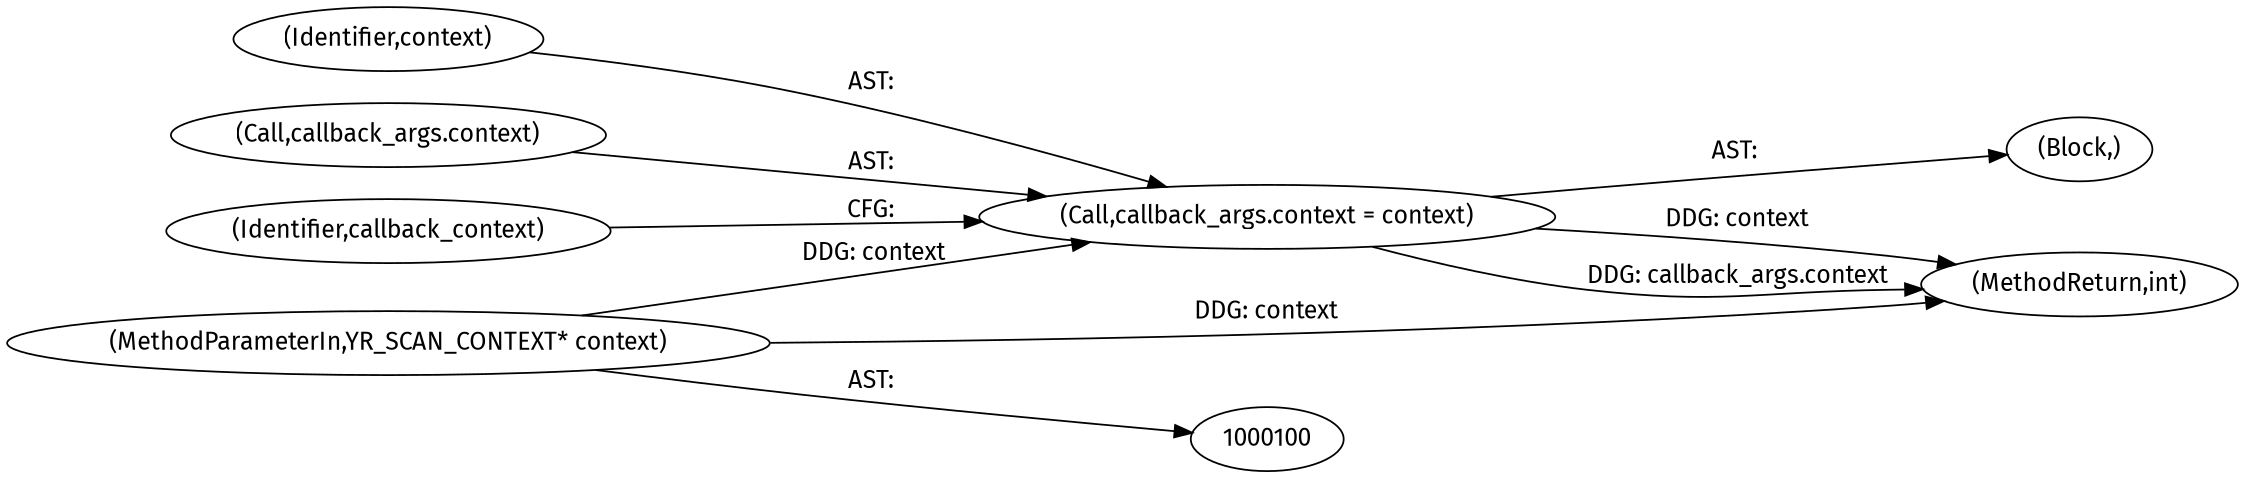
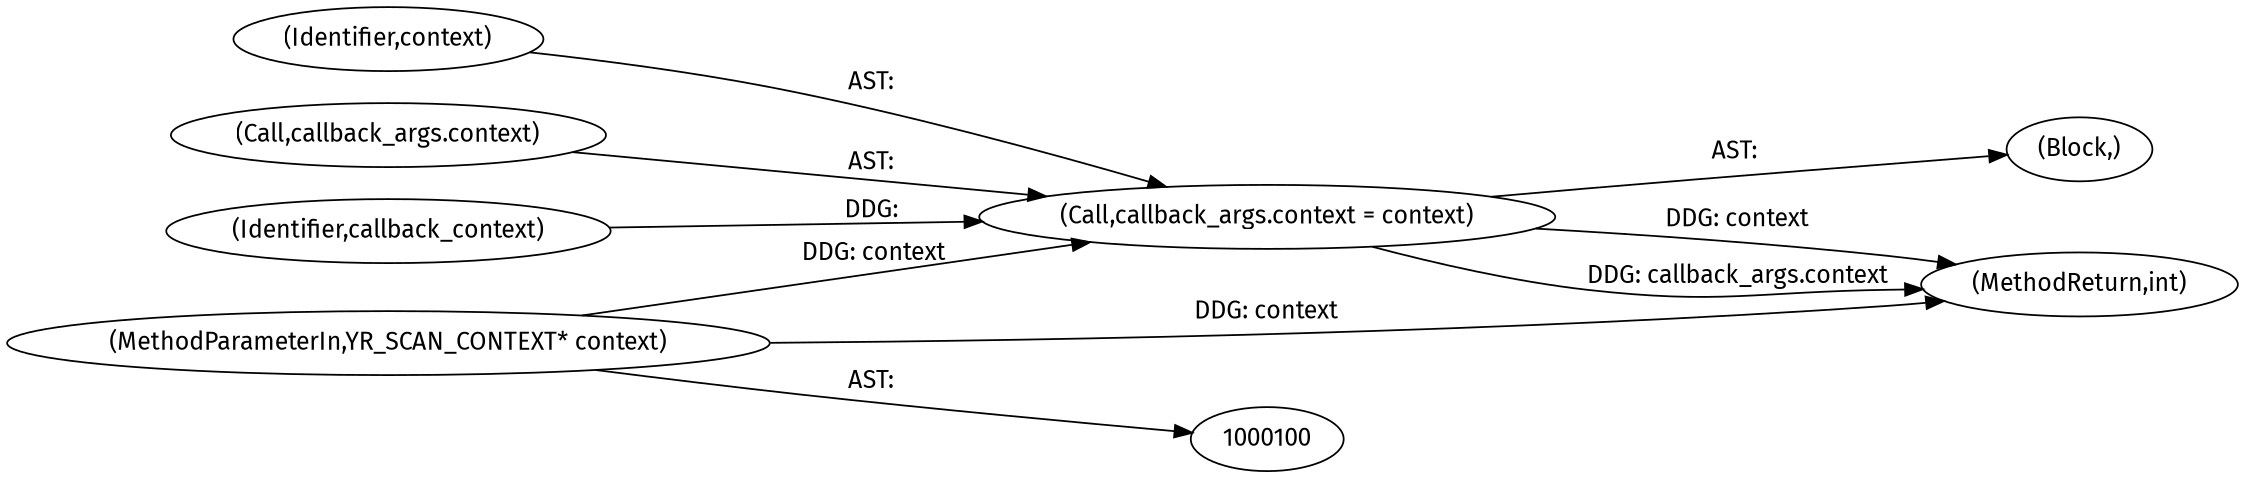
(875, 211) -> (875, 211)
